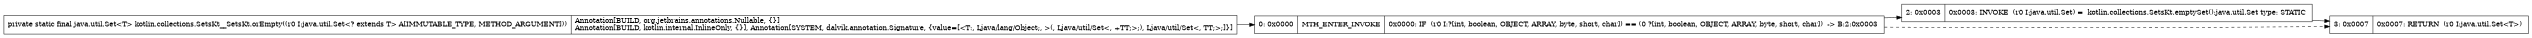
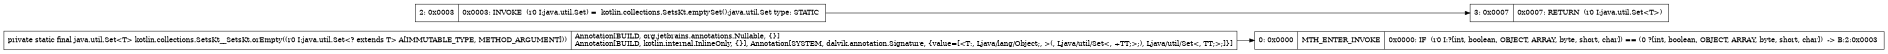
(1890, 18) -> none
(2104, 28) -> none
